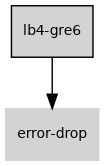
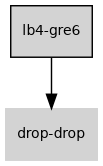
(52, 134) -> (52, 134)
